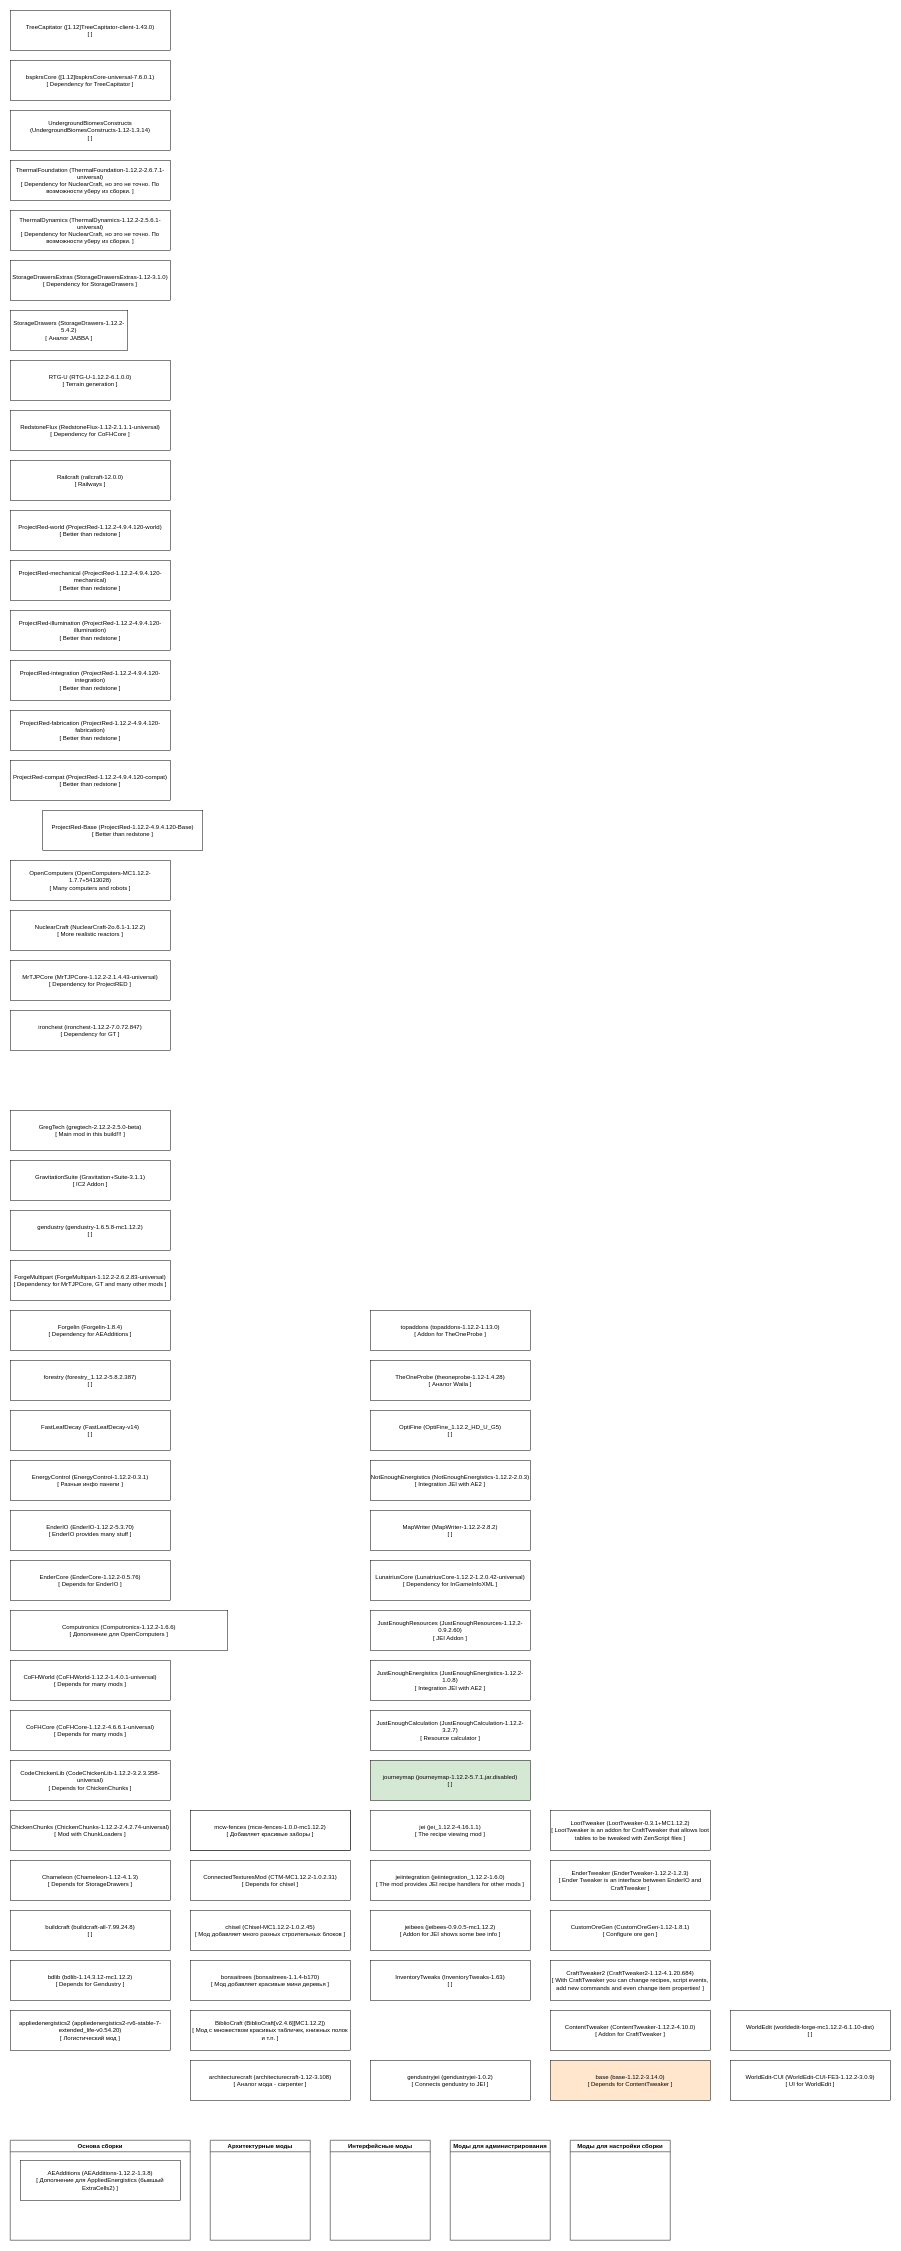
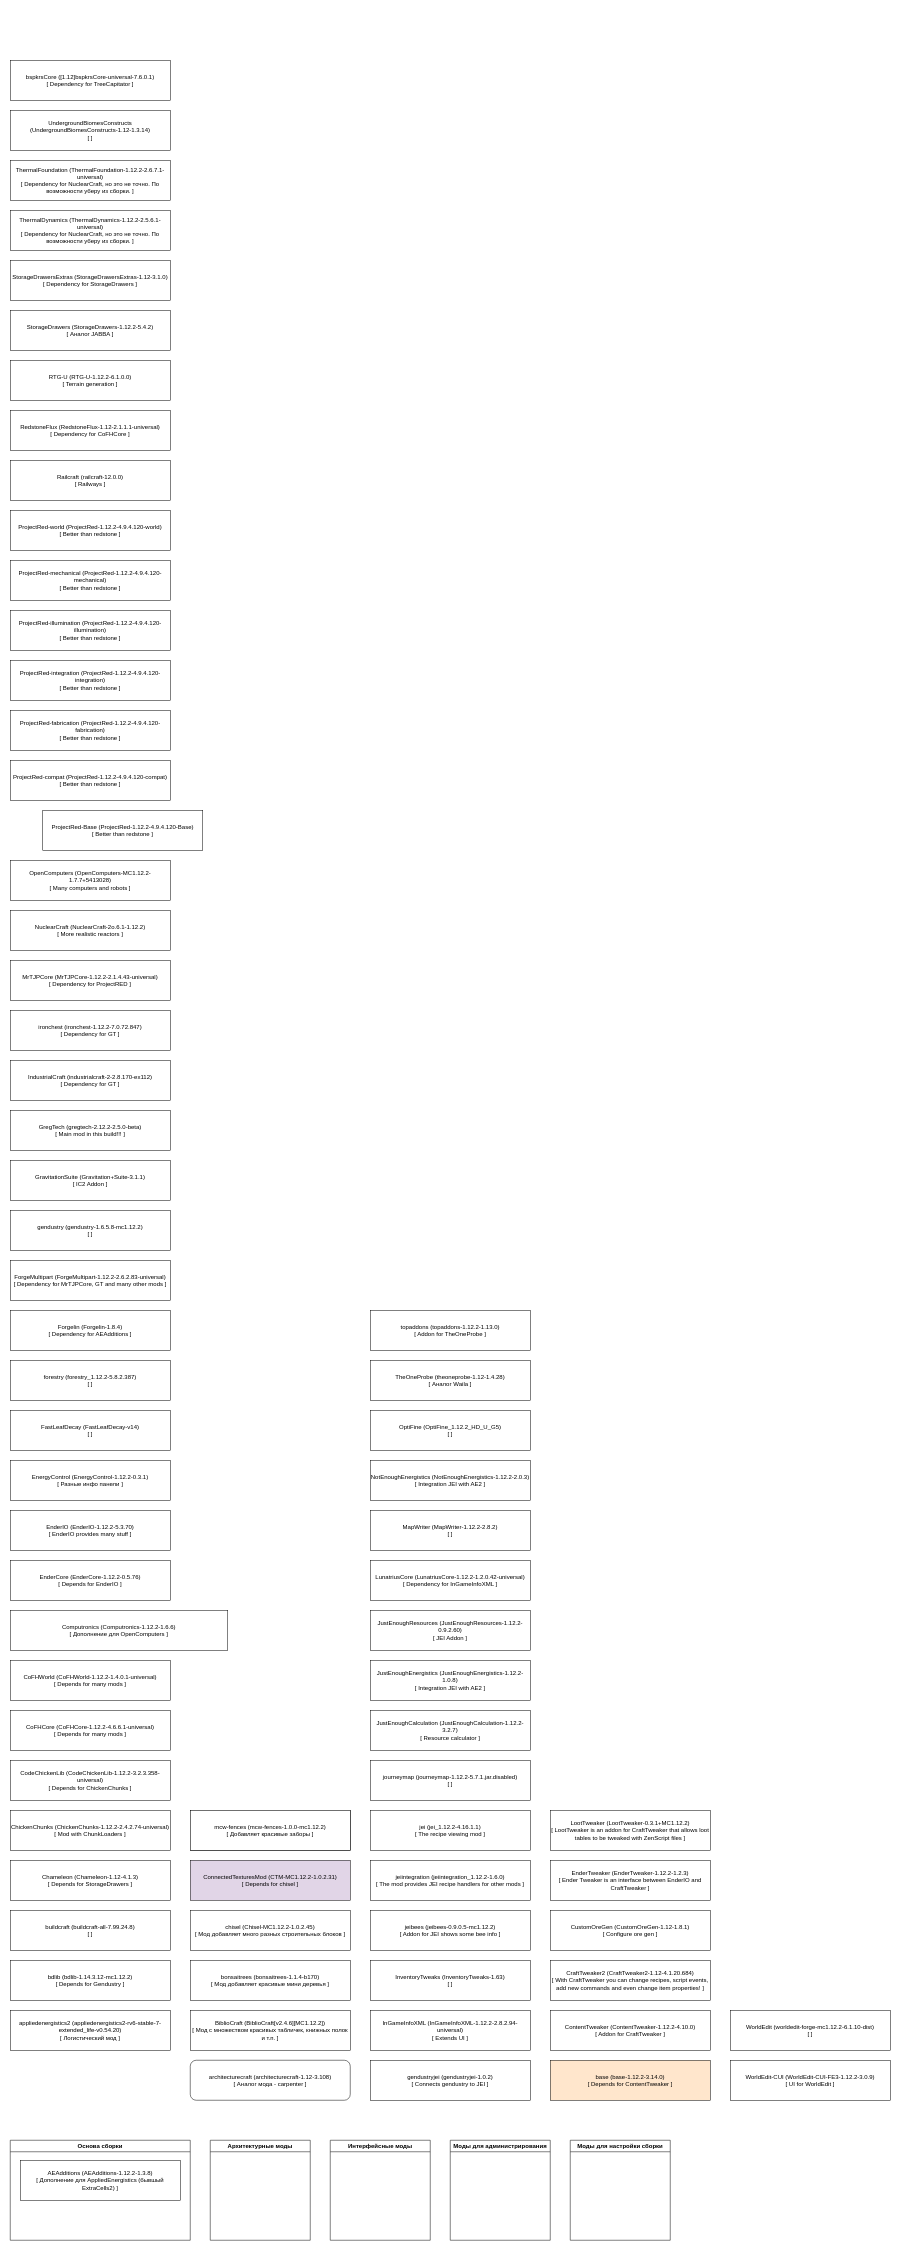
(90, 30) -> none
(69, 330) -> (90, 330)
none -> (90, 1080)
(450, 1780) -> (450, 1780)
(270, 1880) -> (270, 1880)
none -> (450, 2030)
(270, 2080) -> (270, 2080)
